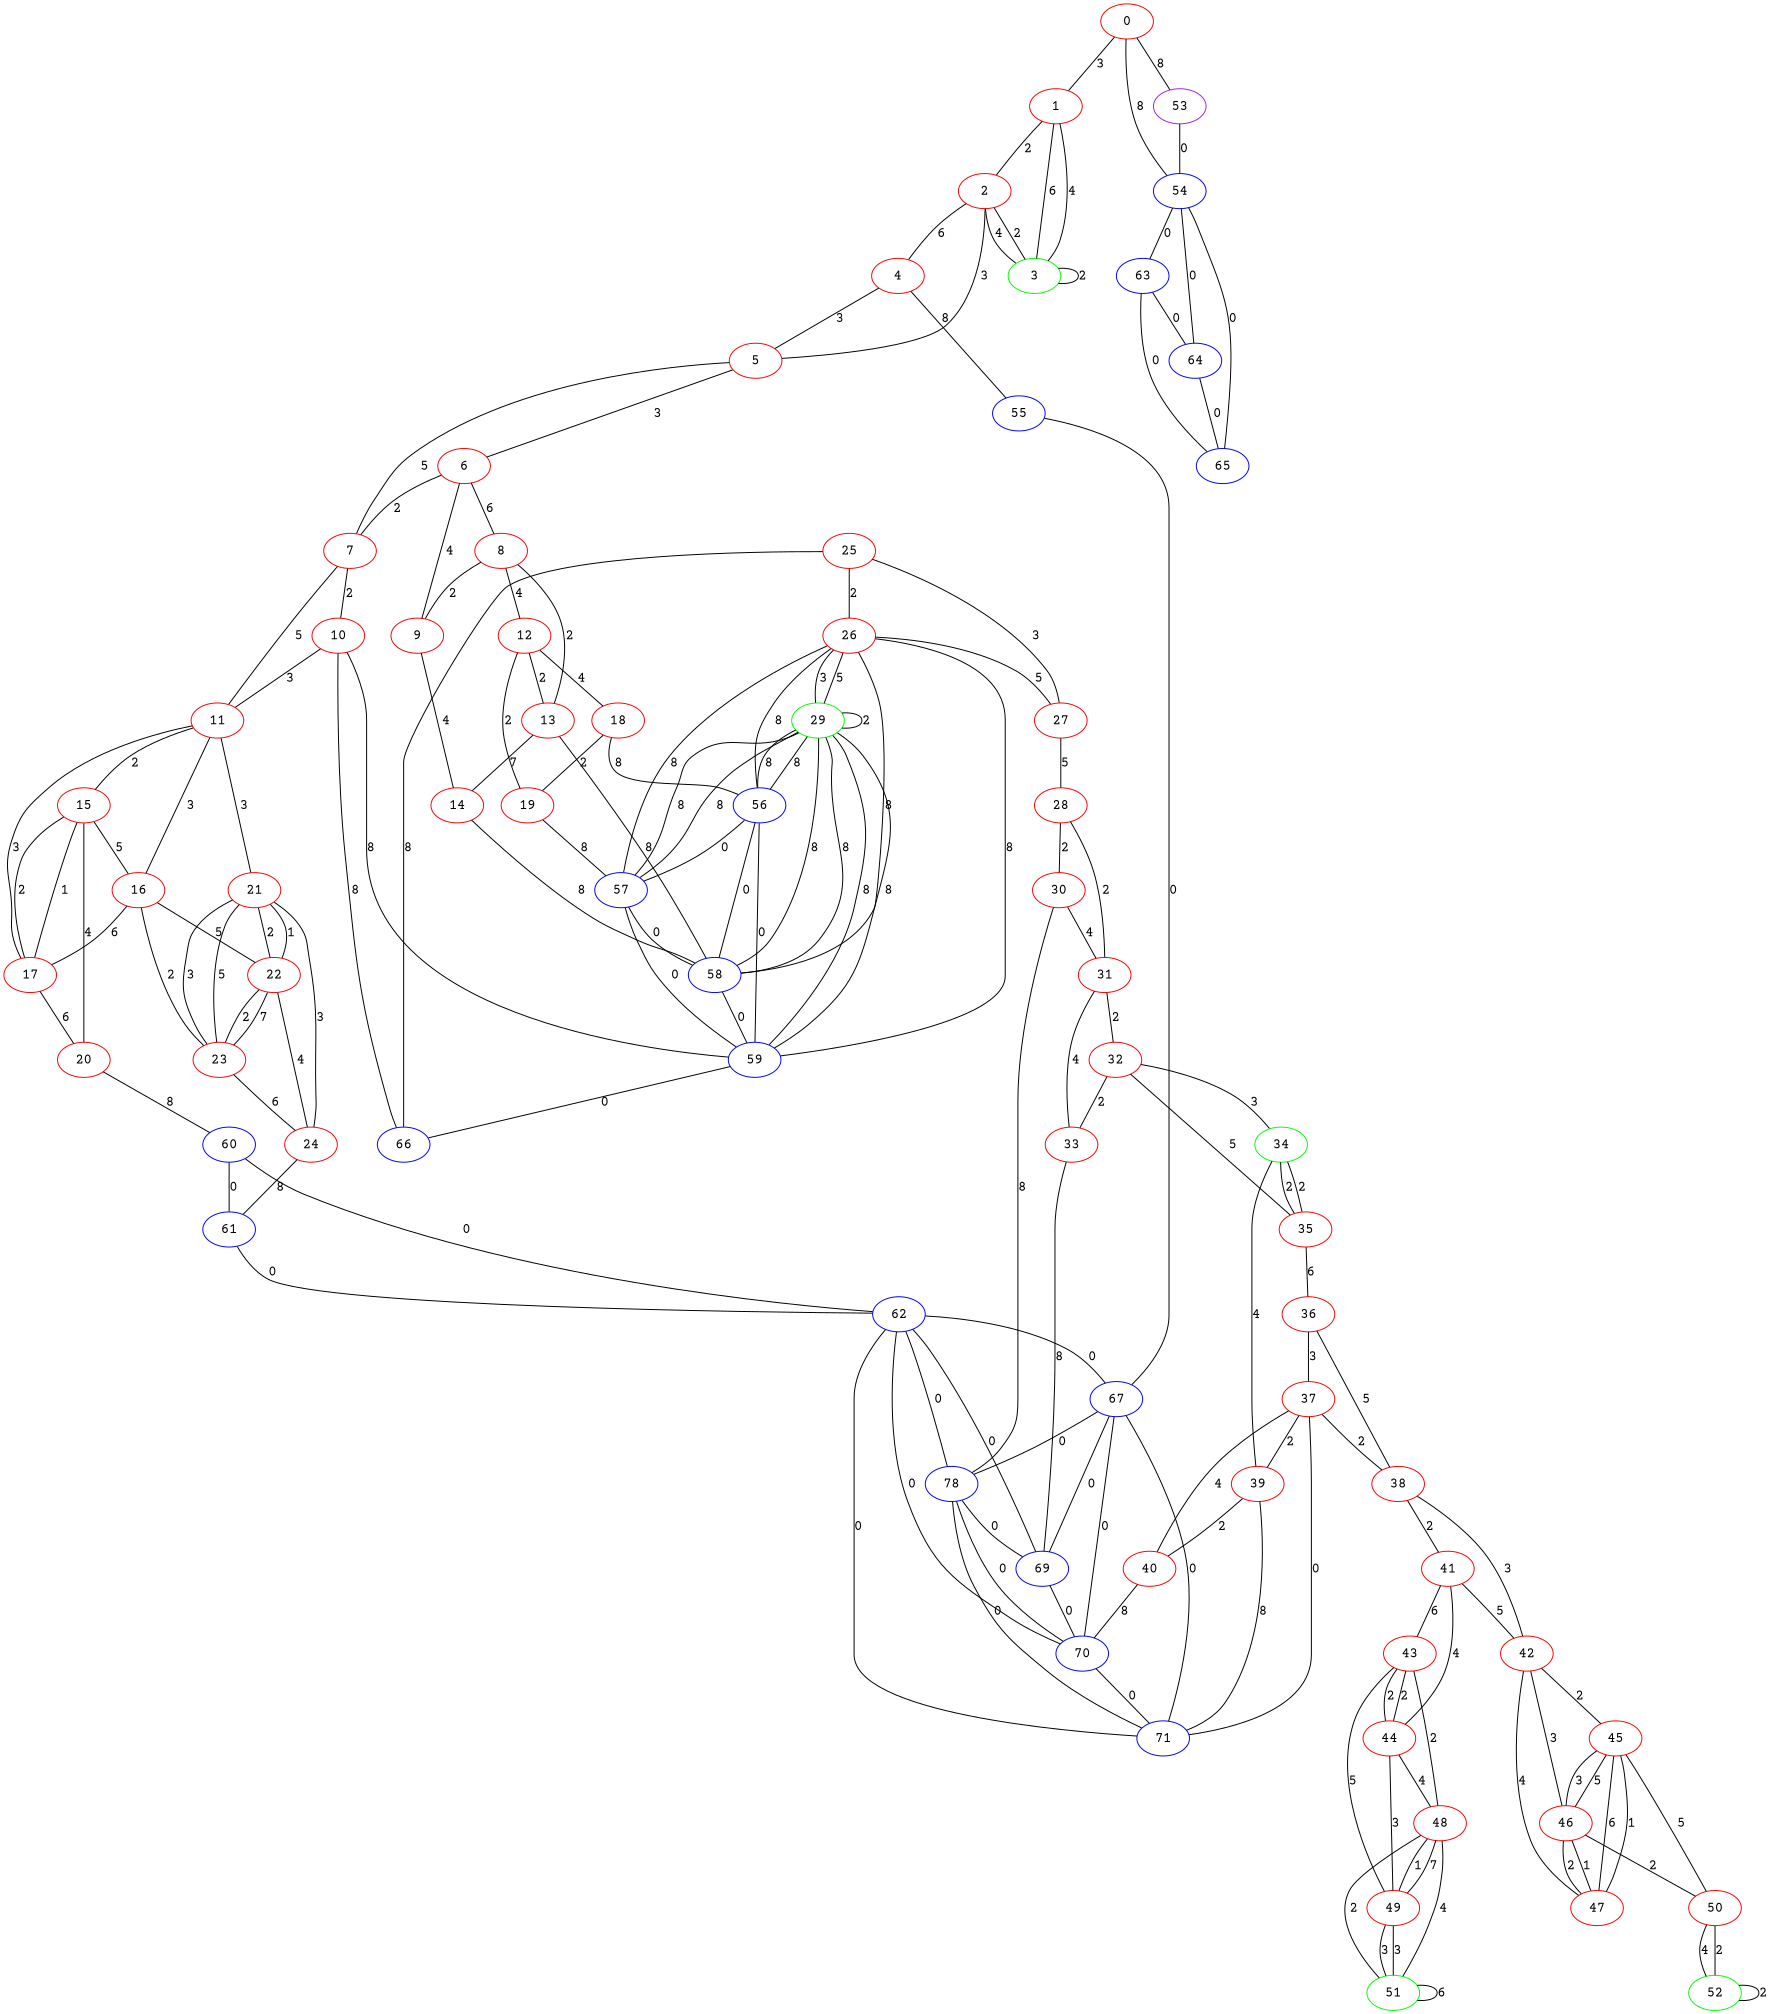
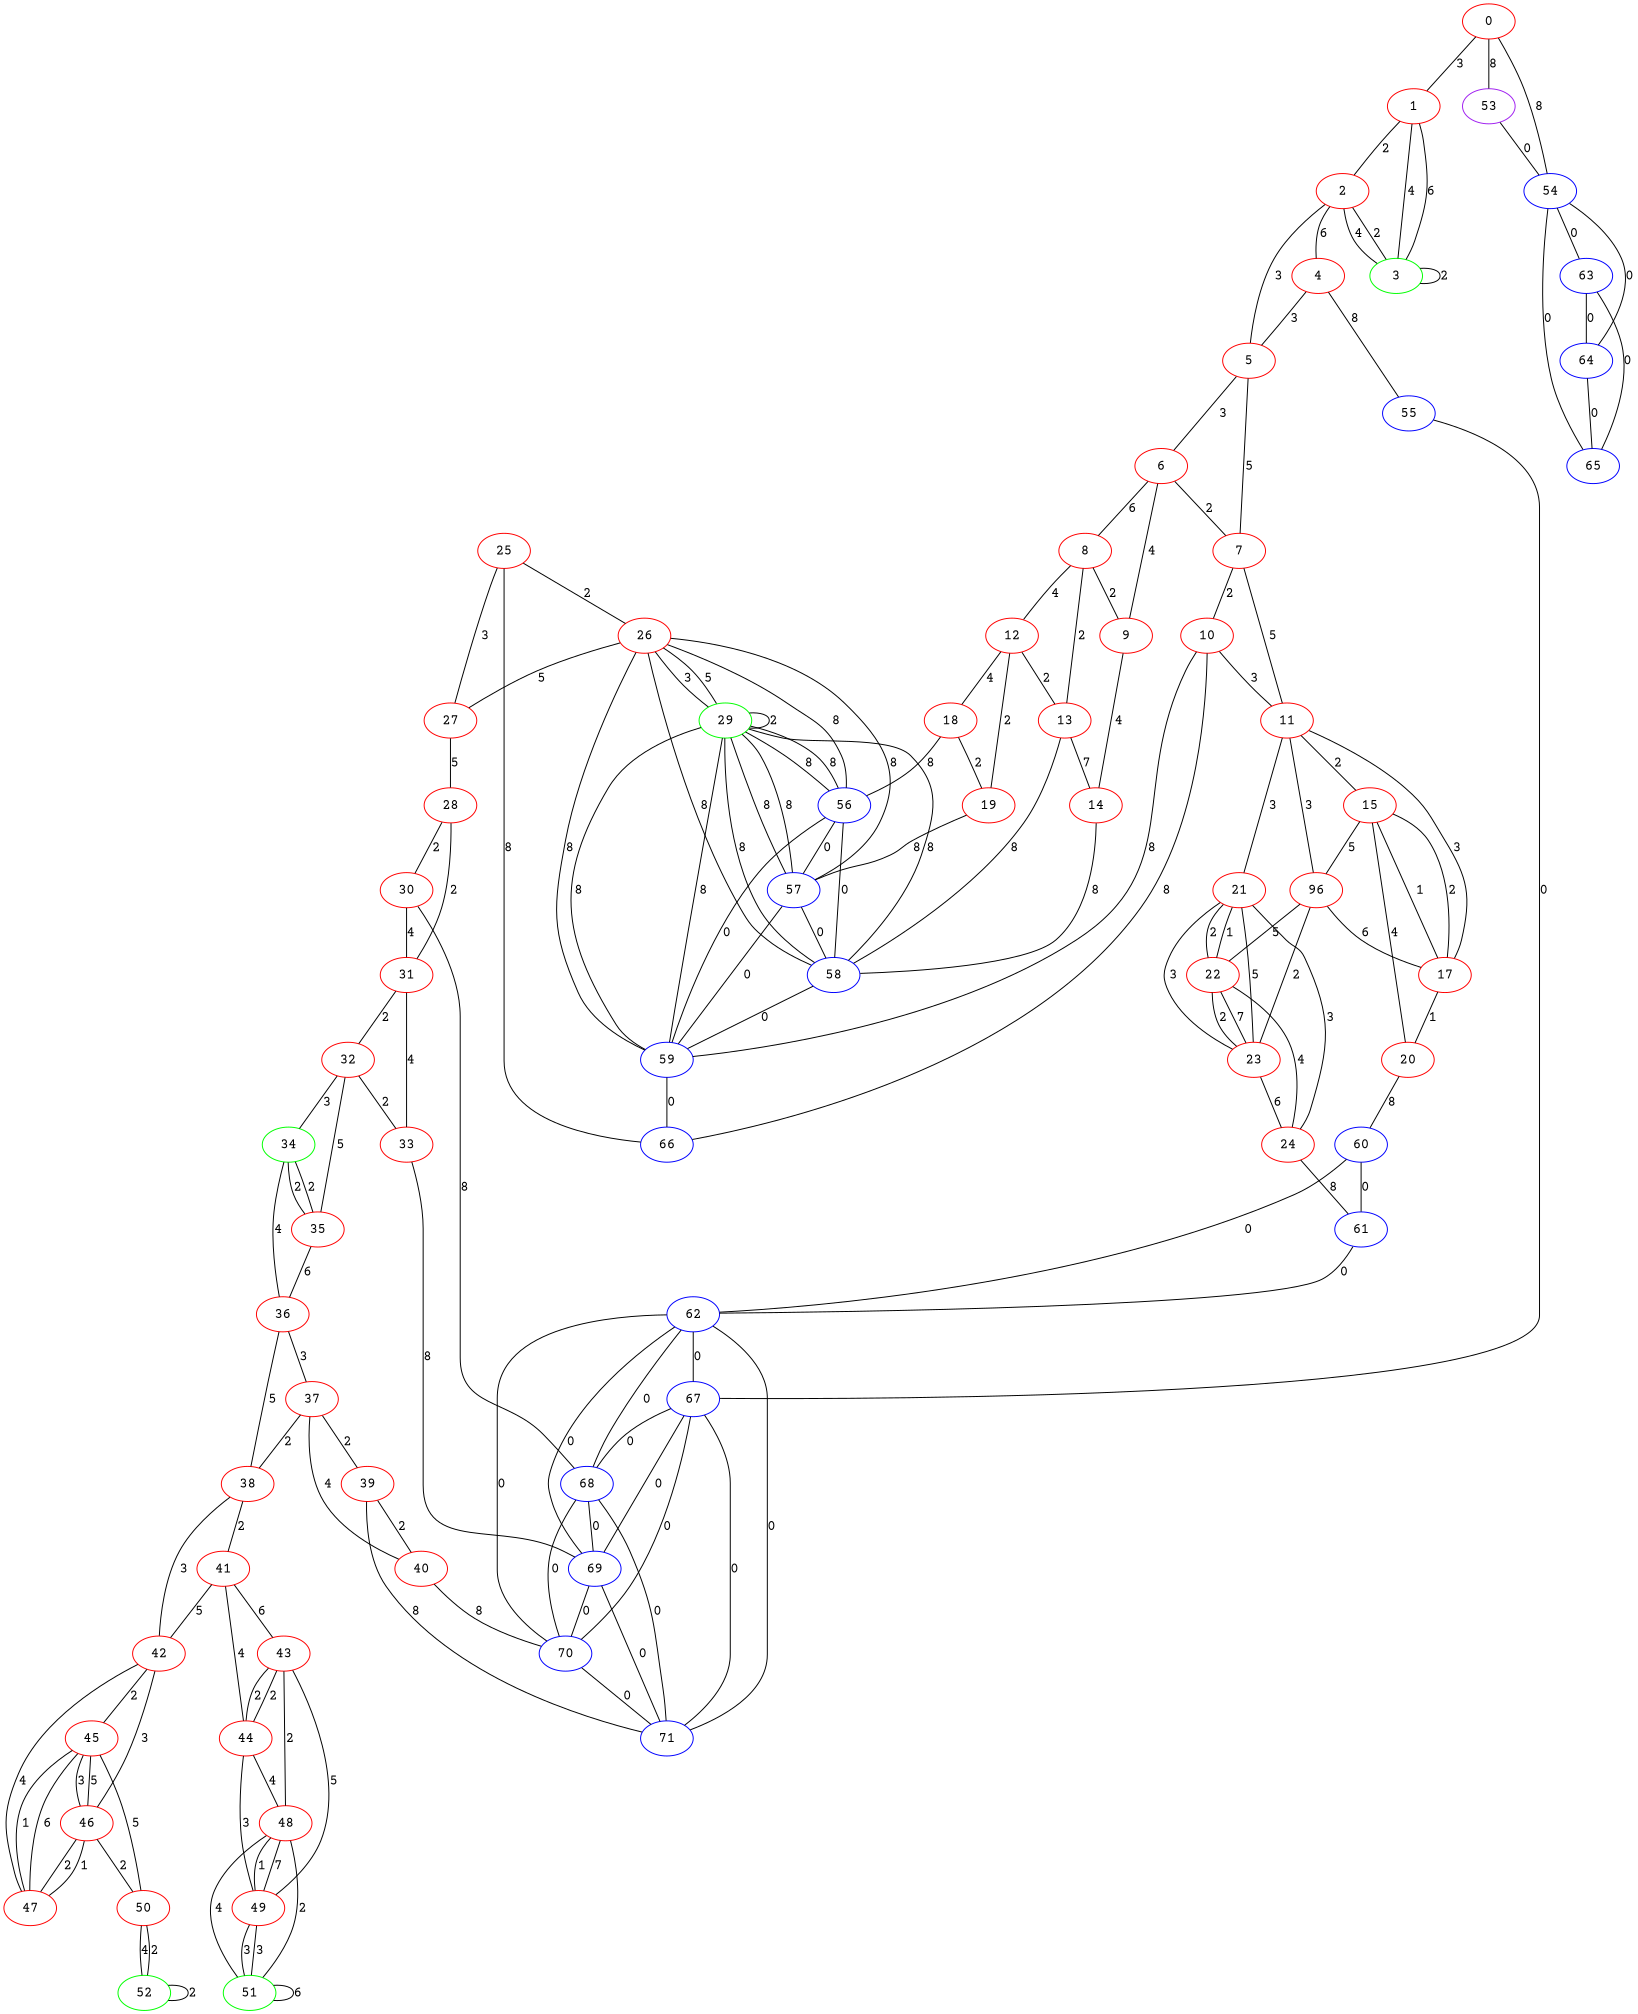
(138, 890) -> (1316, 890)
(66, 1017) -> (1433, 1017)
(1252, 1312) -> (273, 1229)
(952, 1484) -> (587, 1484)
(1311, 1615) -> (631, 1654)
